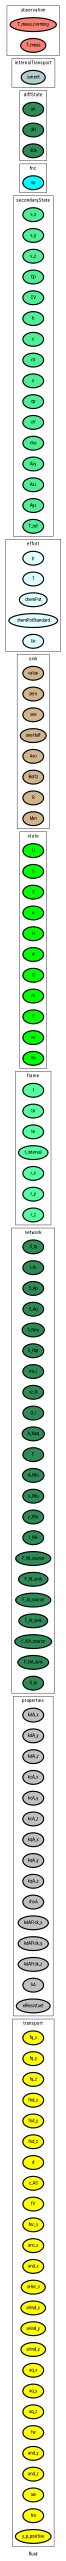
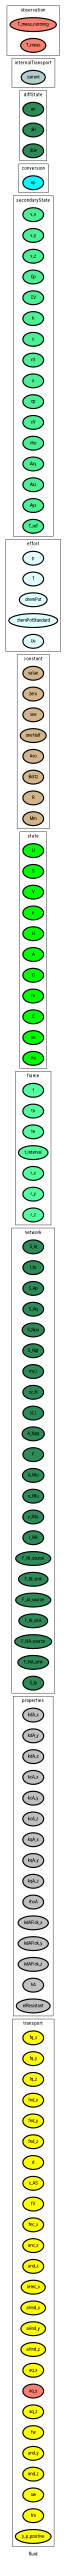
(33, 168) -> (33, 168)
(33, 659) -> (33, 659)
(33, 2391) -> (33, 2391)
